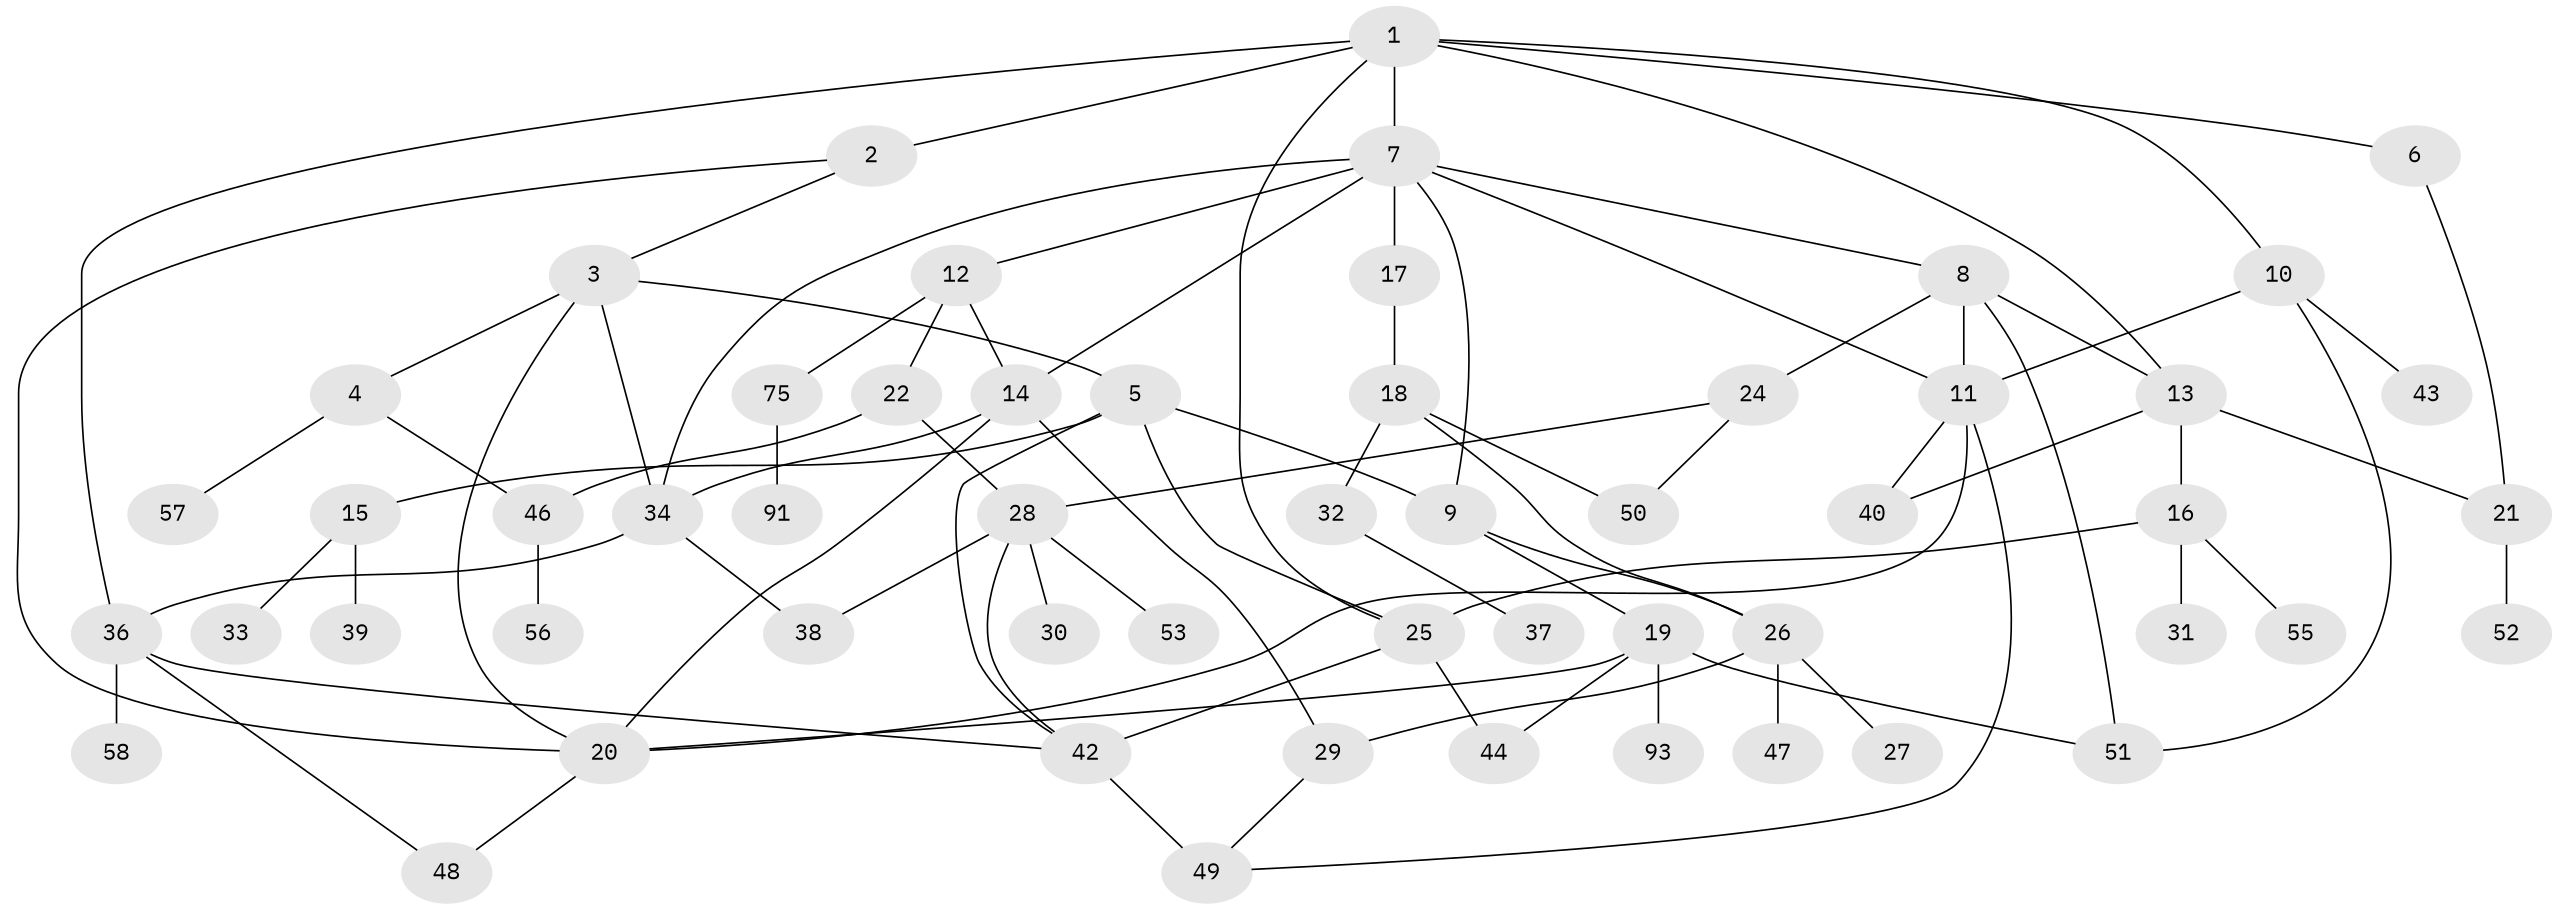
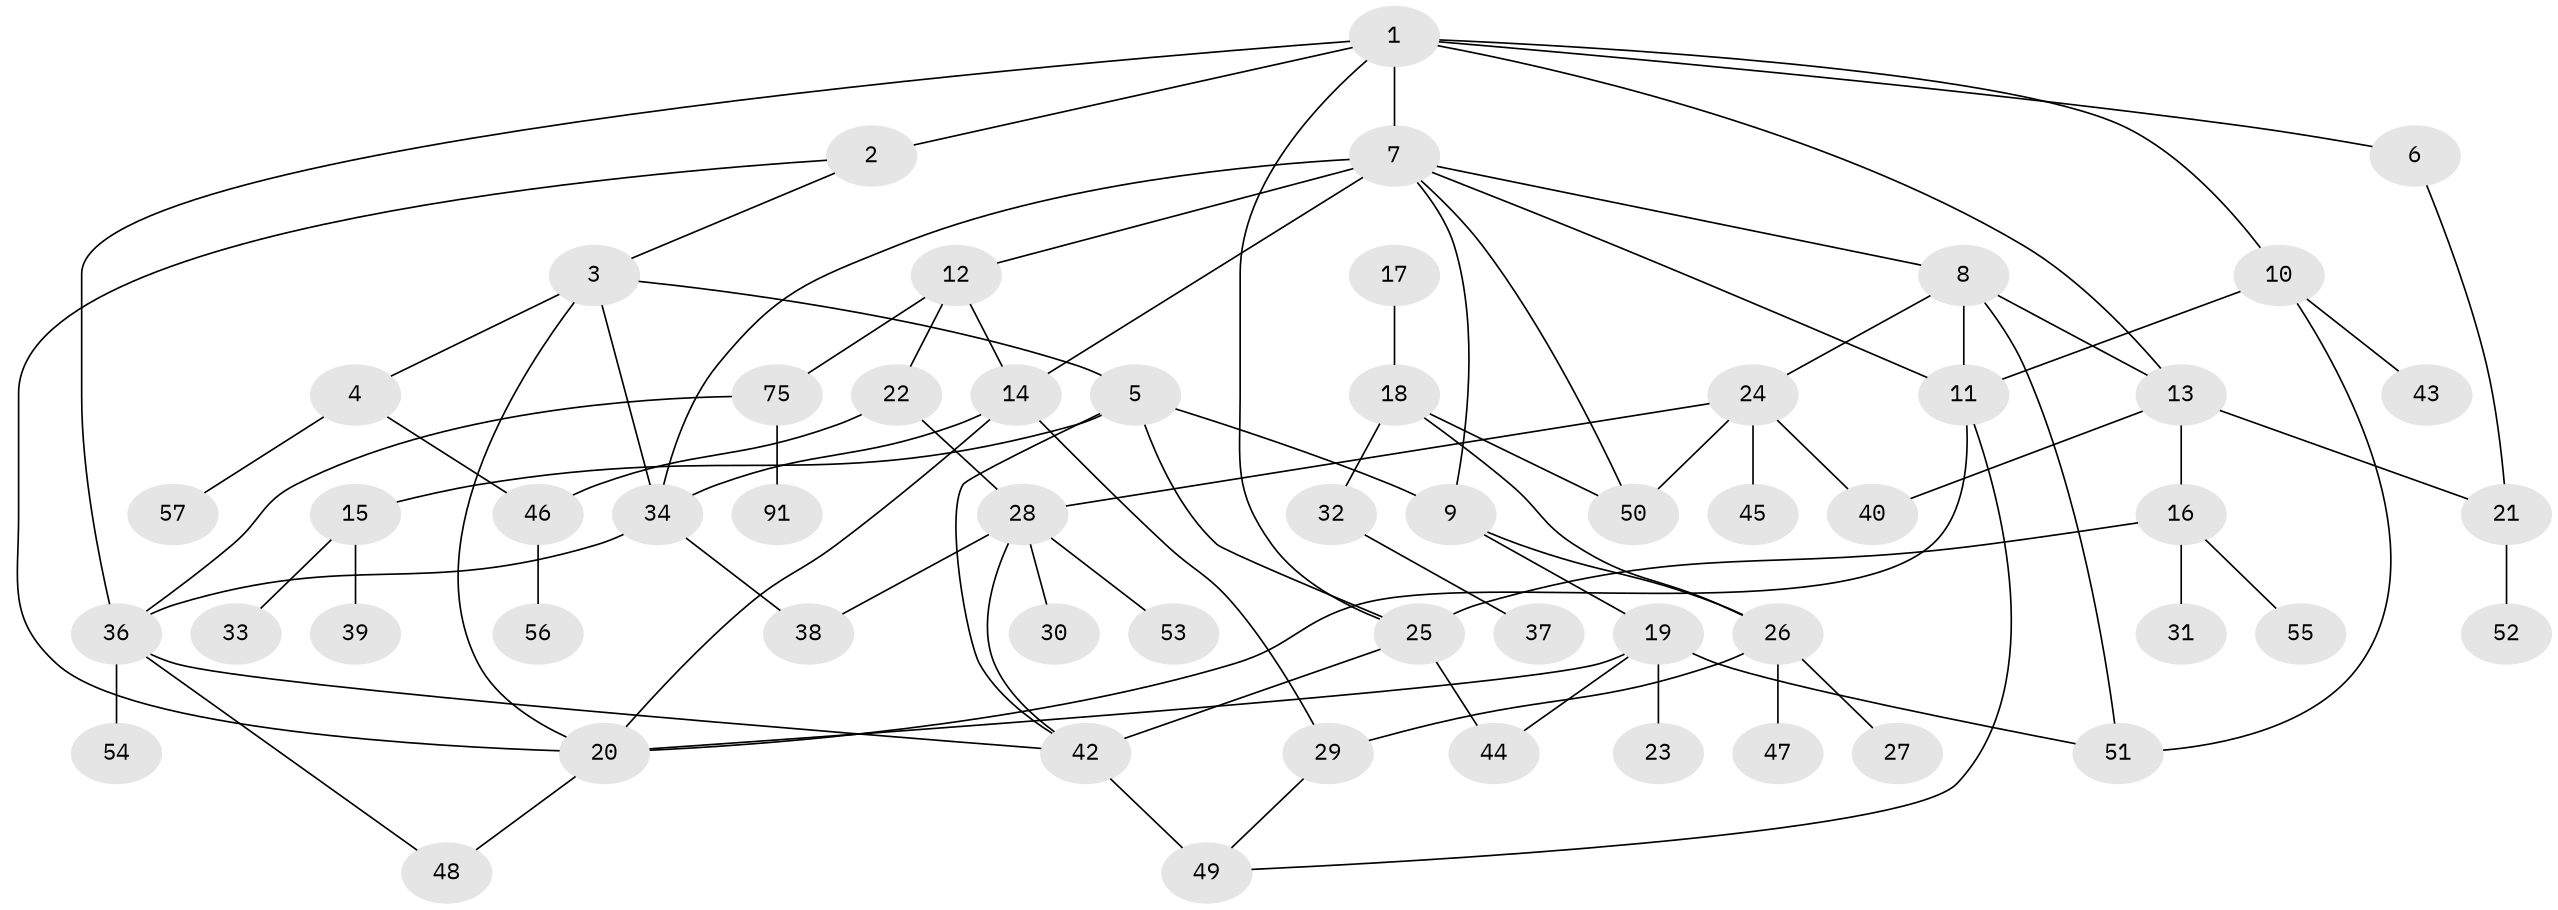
(1395, 216) -> (1535, 324)
none -> (398, 445)
(1918, 455) -> (1813, 455)
none -> (1753, 515)
(117, 754) -> (117, 754)
(1658, 754) -> (1658, 754)
